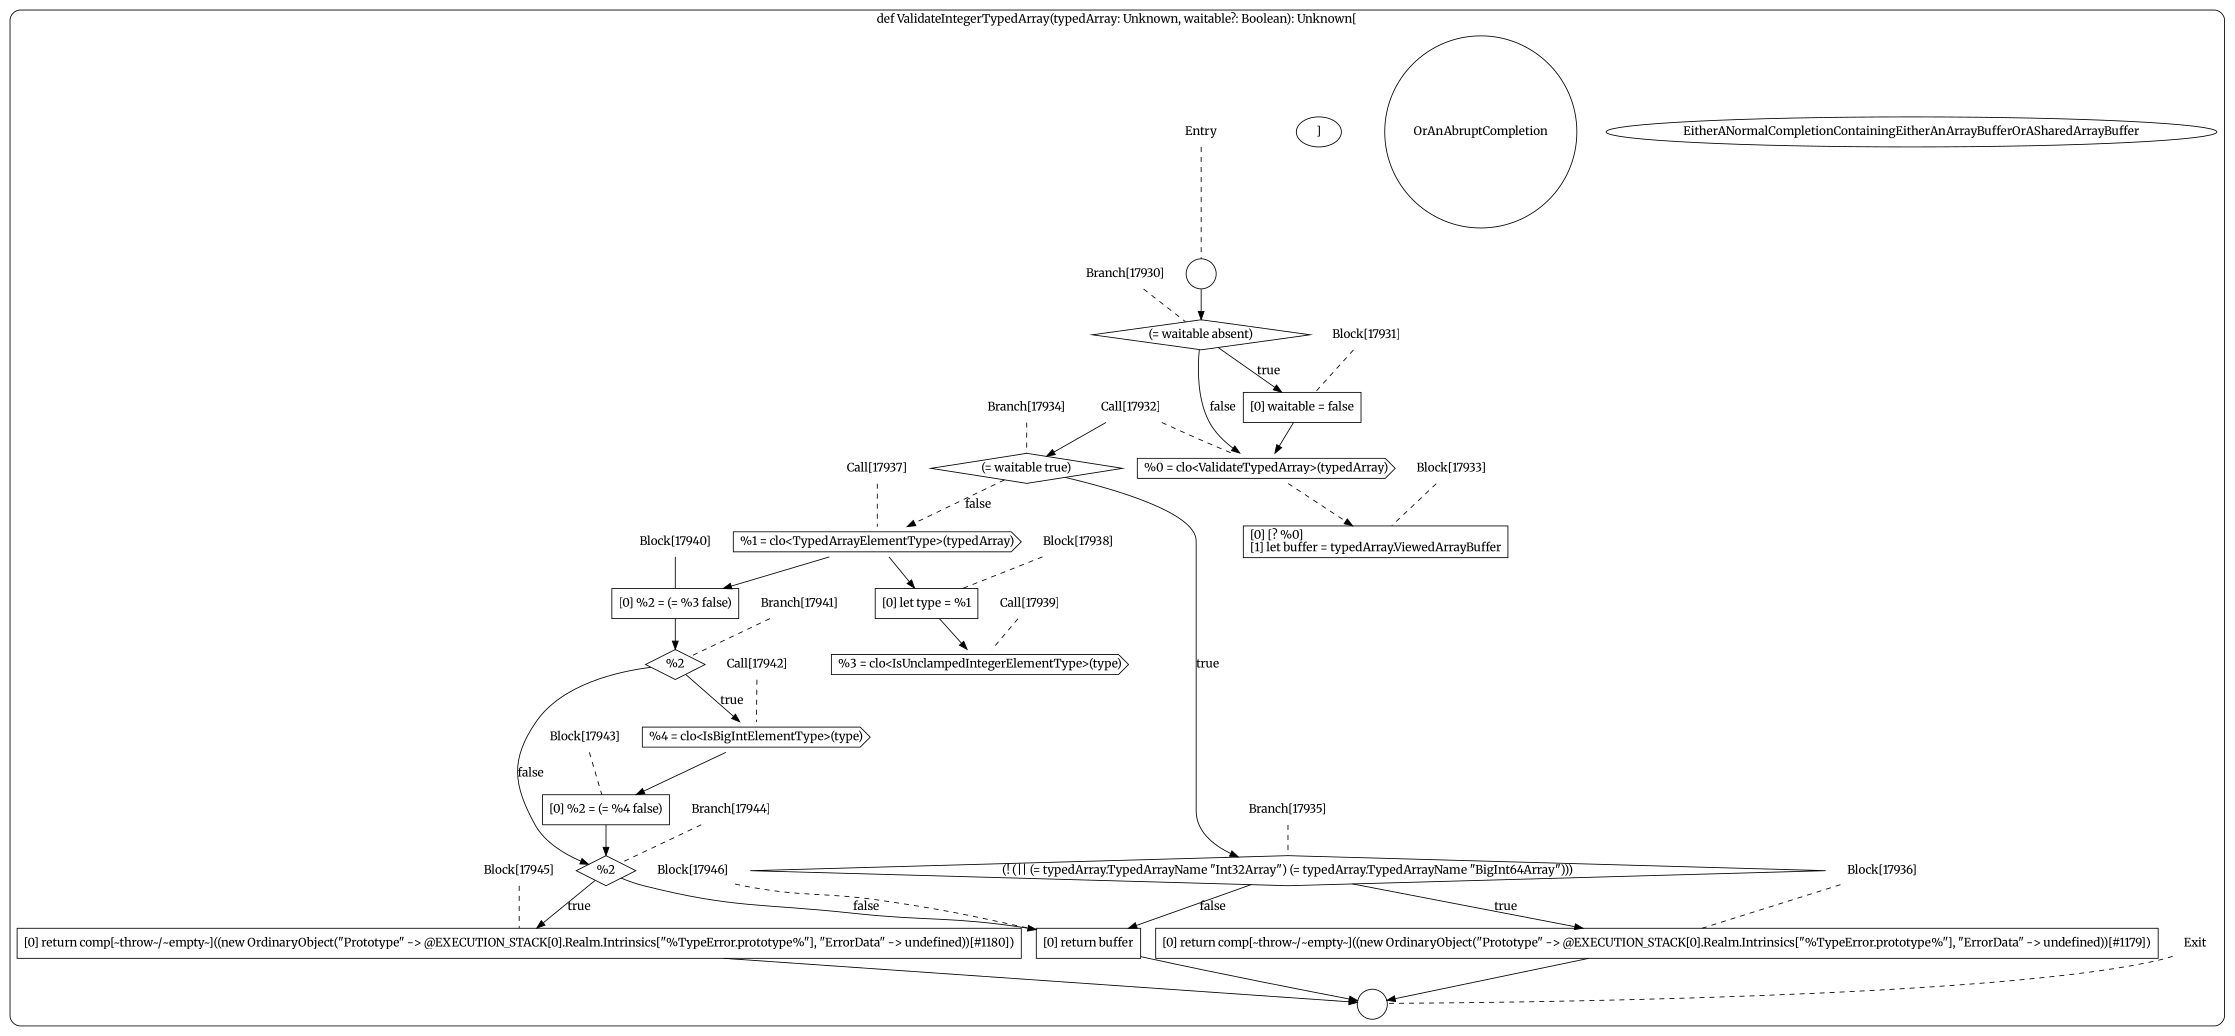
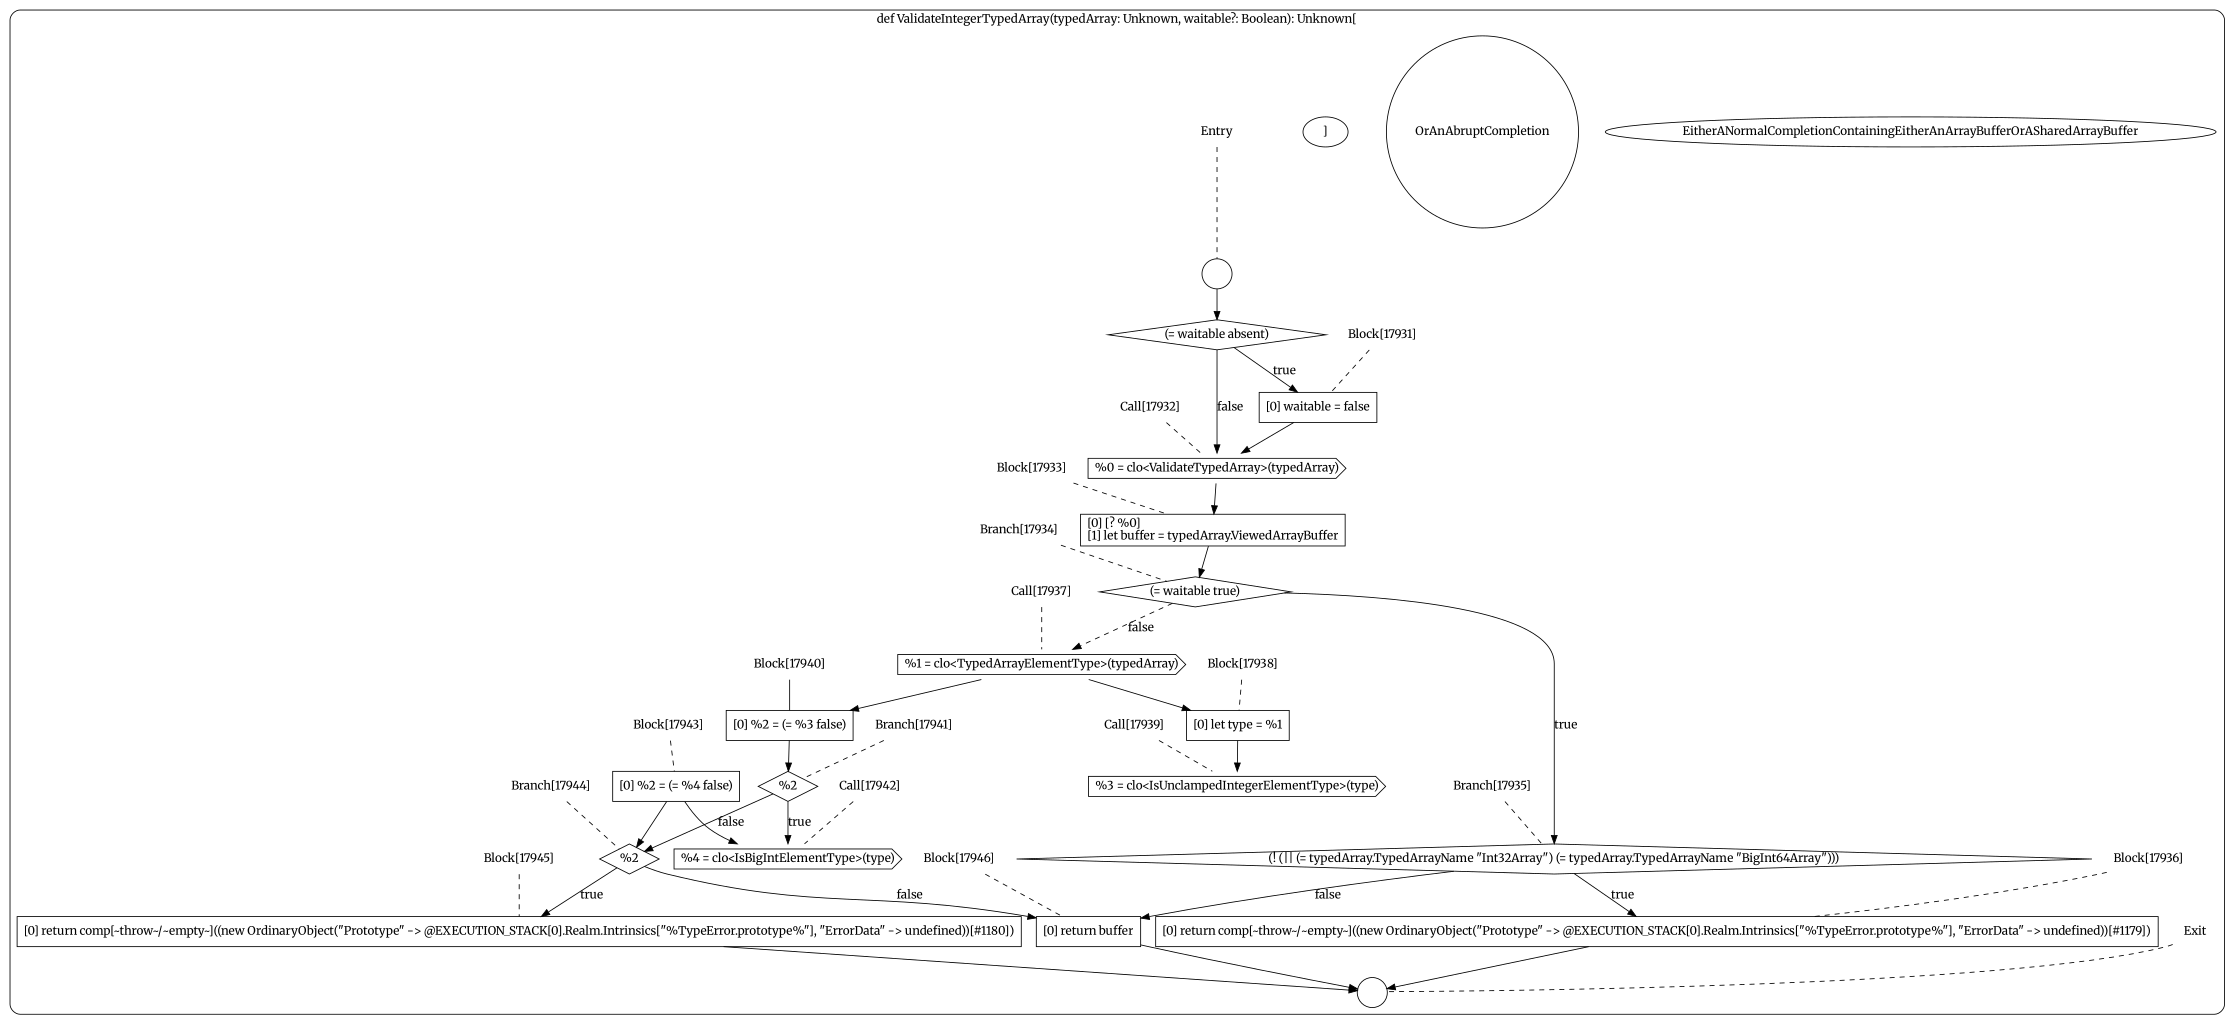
(1125, 274) -> none
(1080, 437) -> (1205, 558)
(1317, 502) -> (1215, 495)
(685, 772) -> (700, 820)
